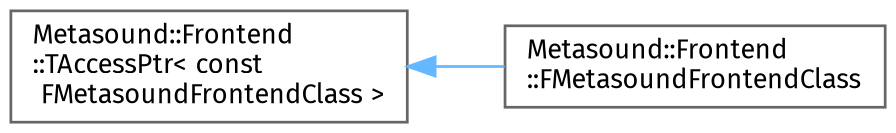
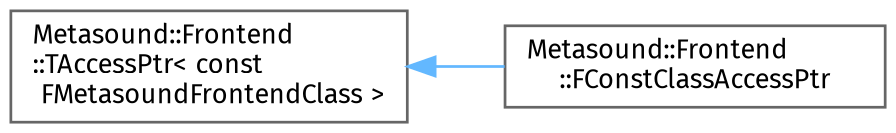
(695, 67) -> (695, 67)
